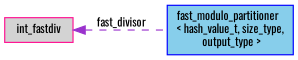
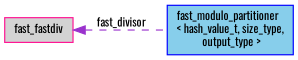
(39, 30) -> (39, 30)
